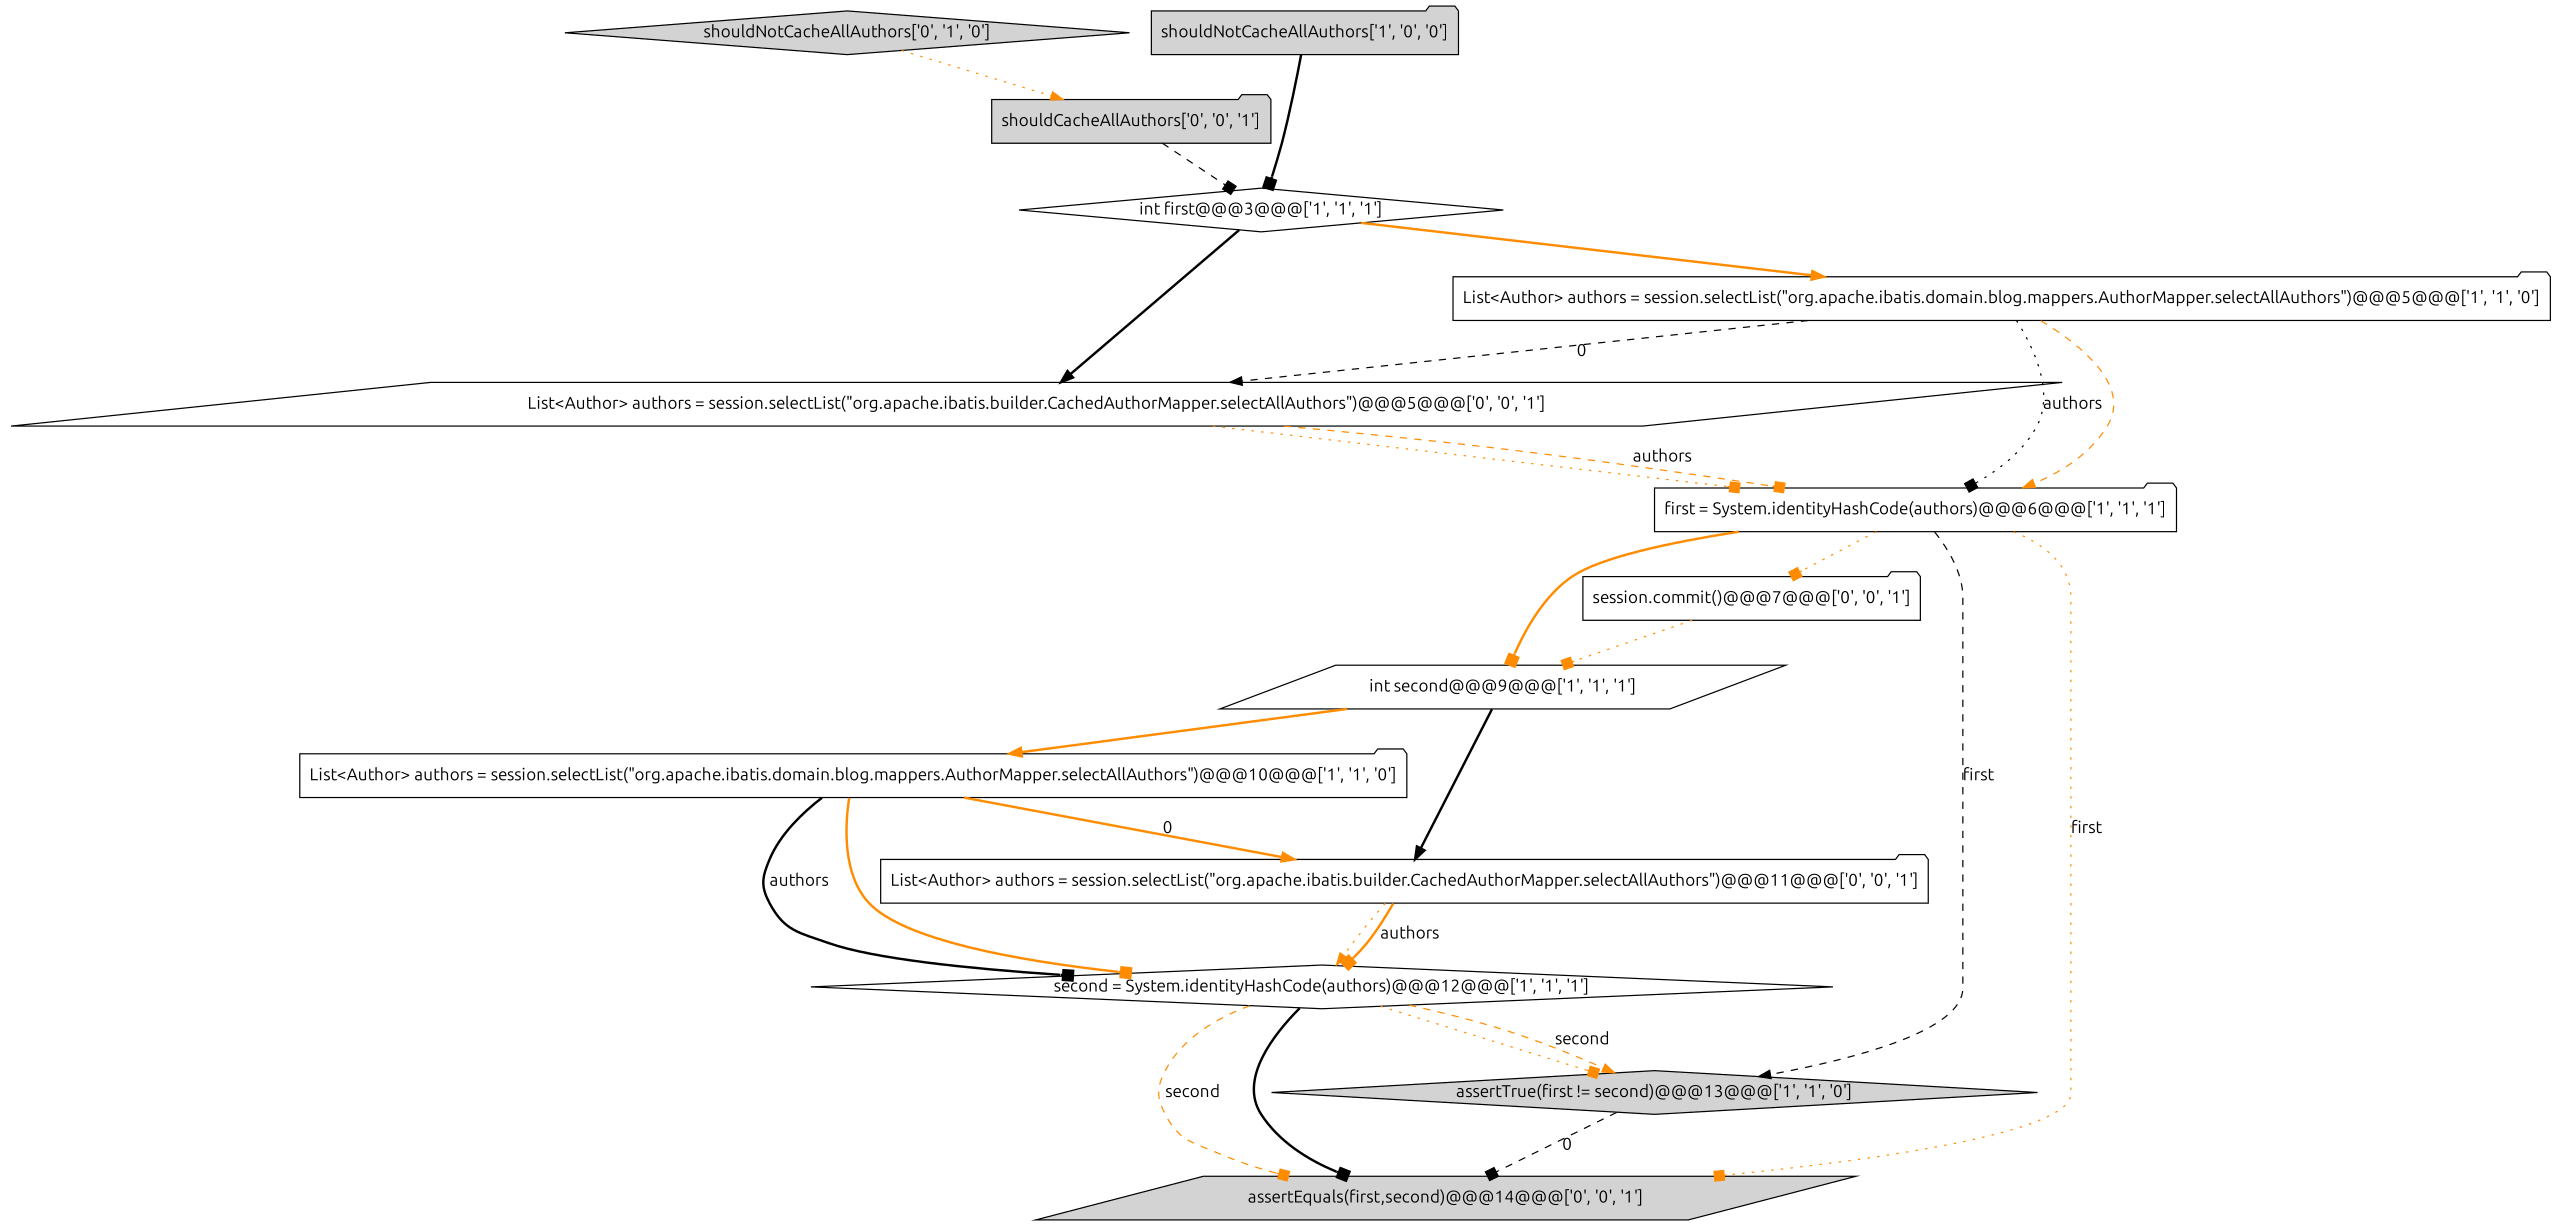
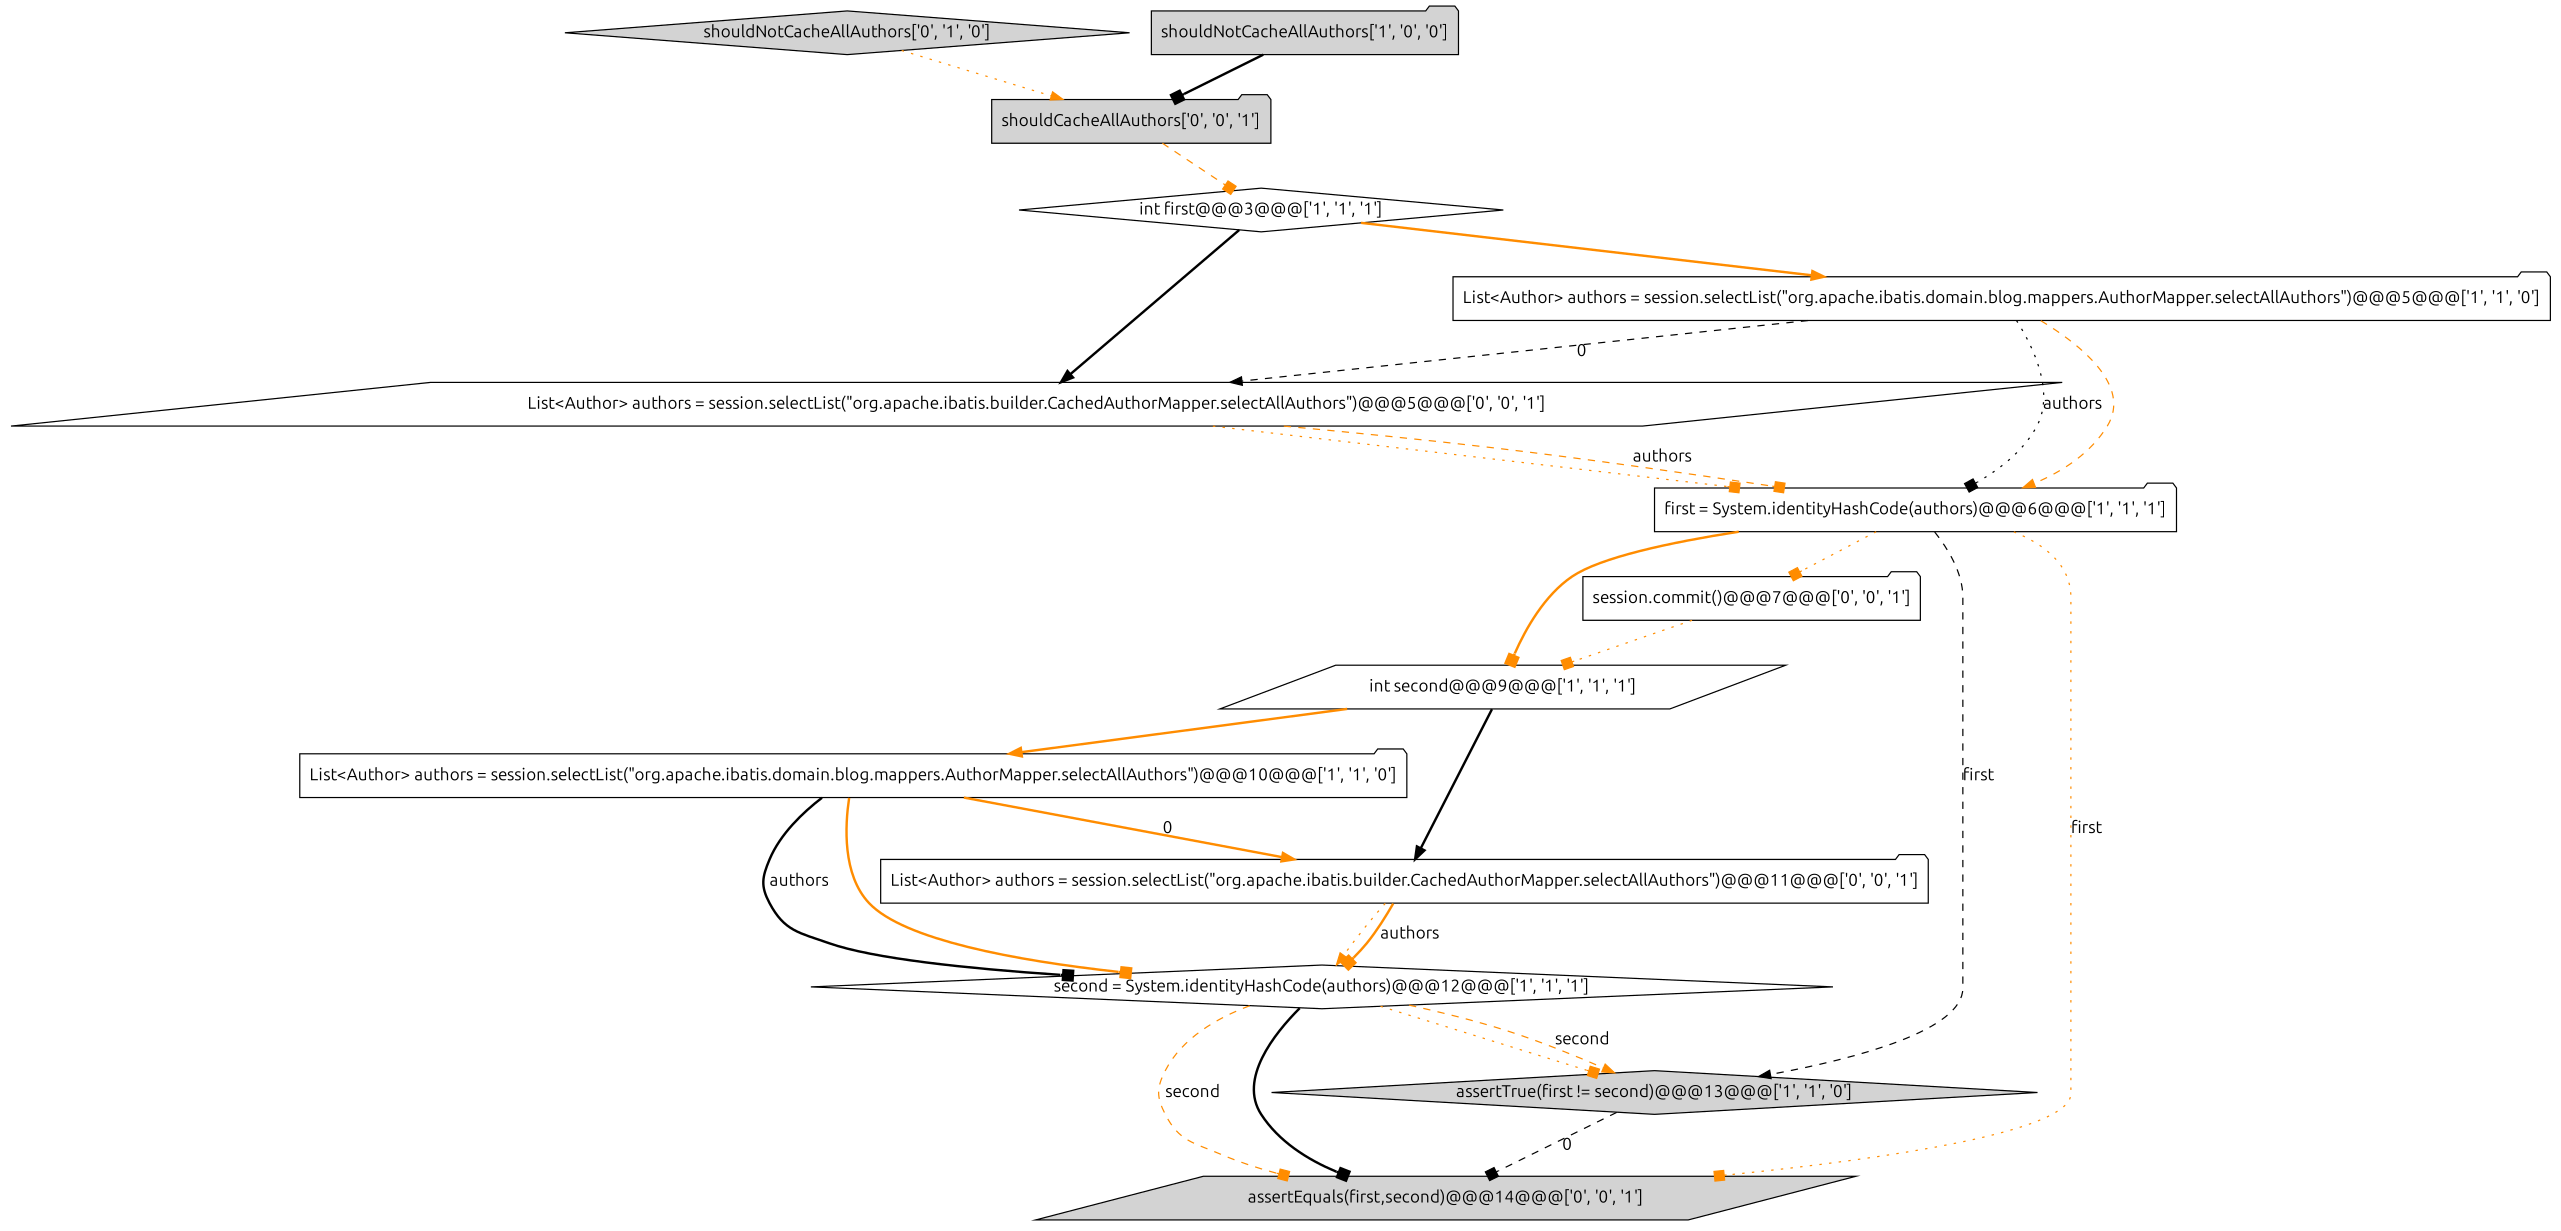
(1288, 116) -> (1224, 74)
(1193, 163) -> (1193, 163)
